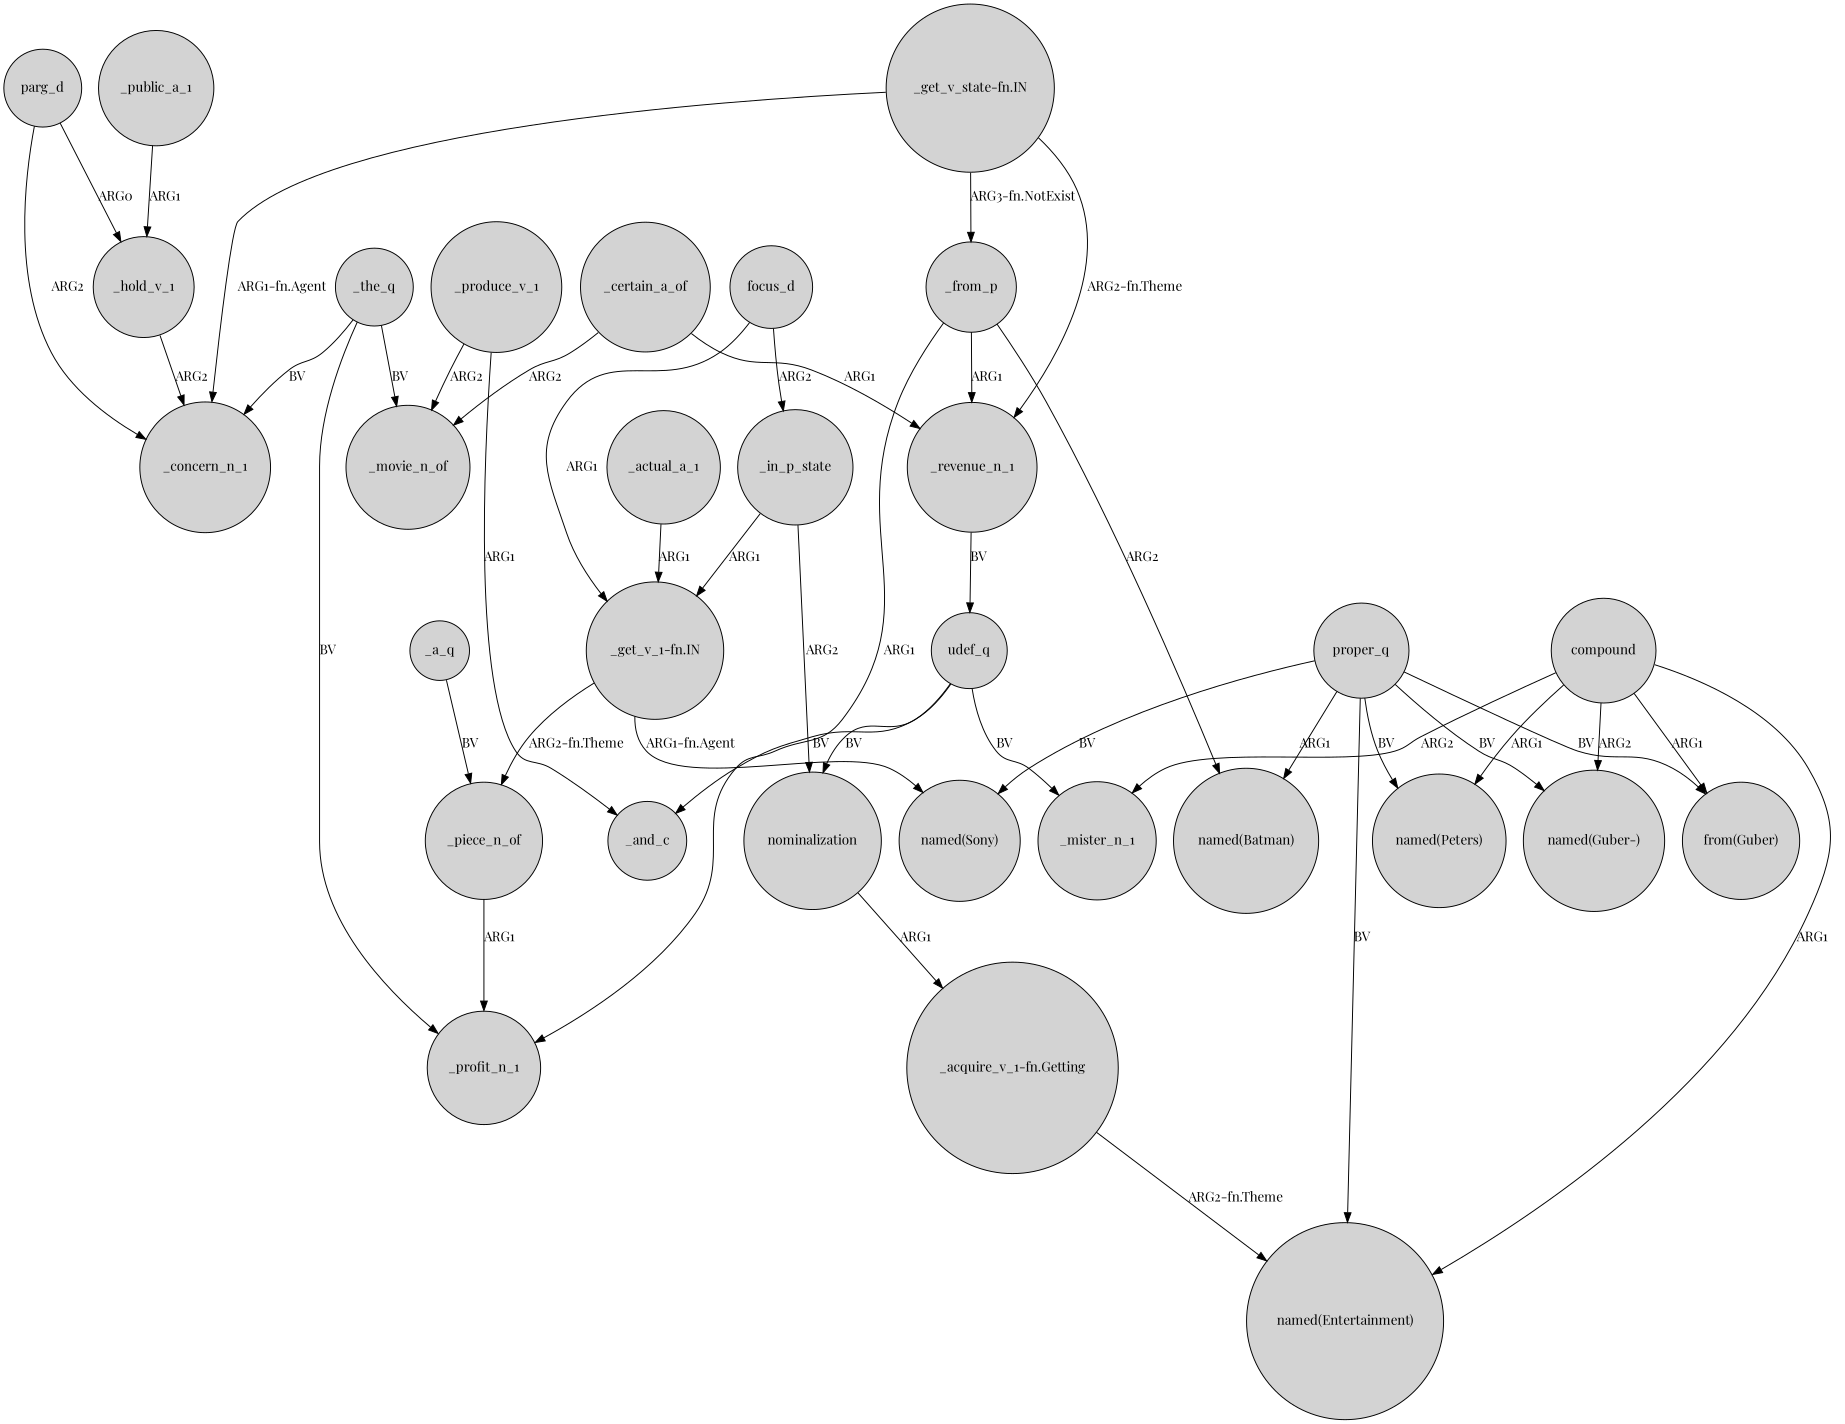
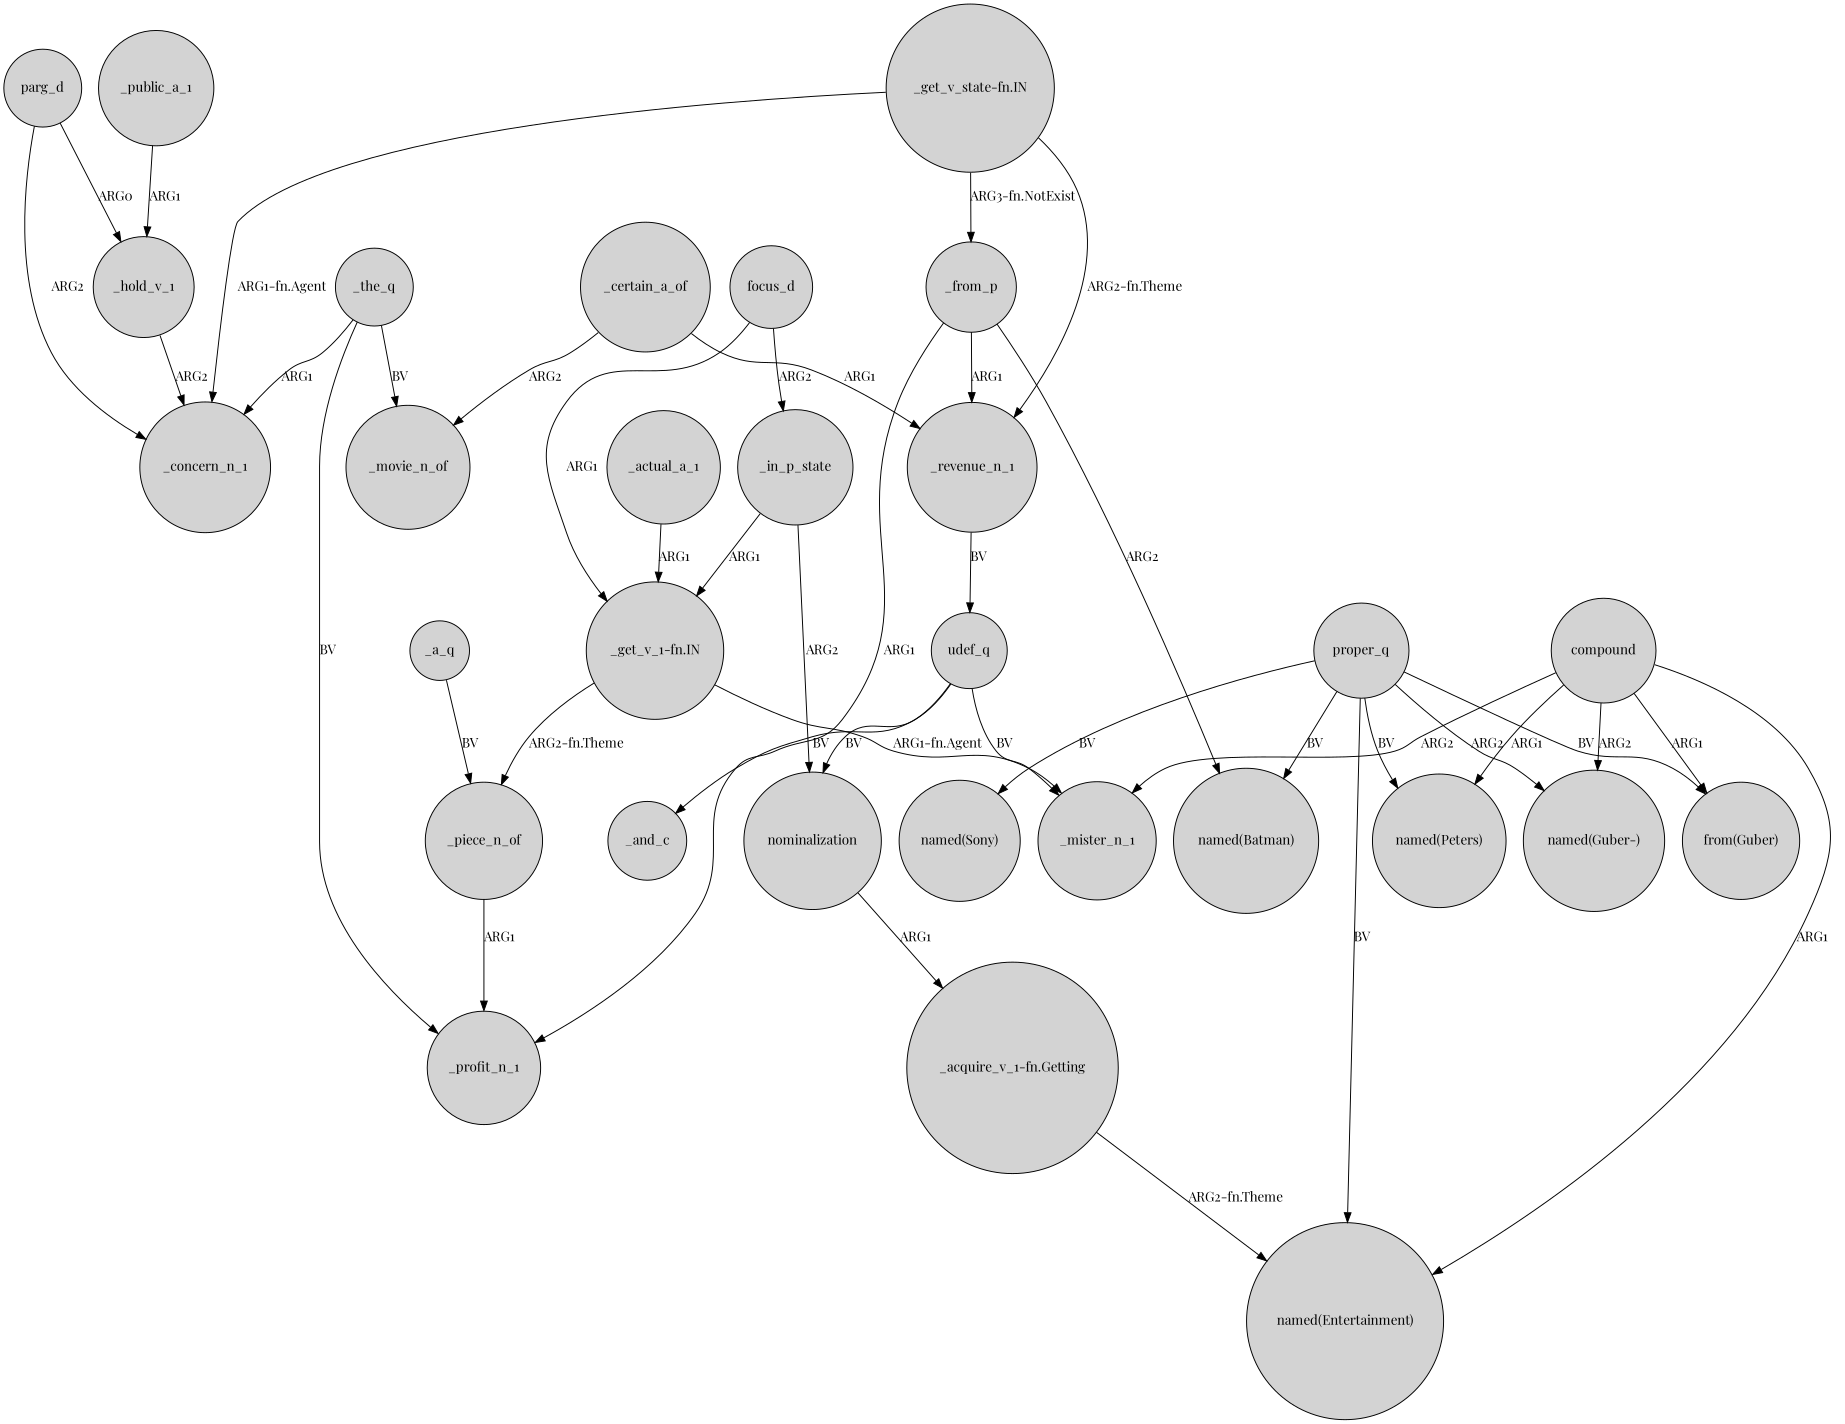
(496, 287) -> none
(297, 377) -> (297, 377)
(1315, 744) -> (1315, 744)
(1487, 744) -> (1487, 744)
(764, 766) -> (883, 747)
